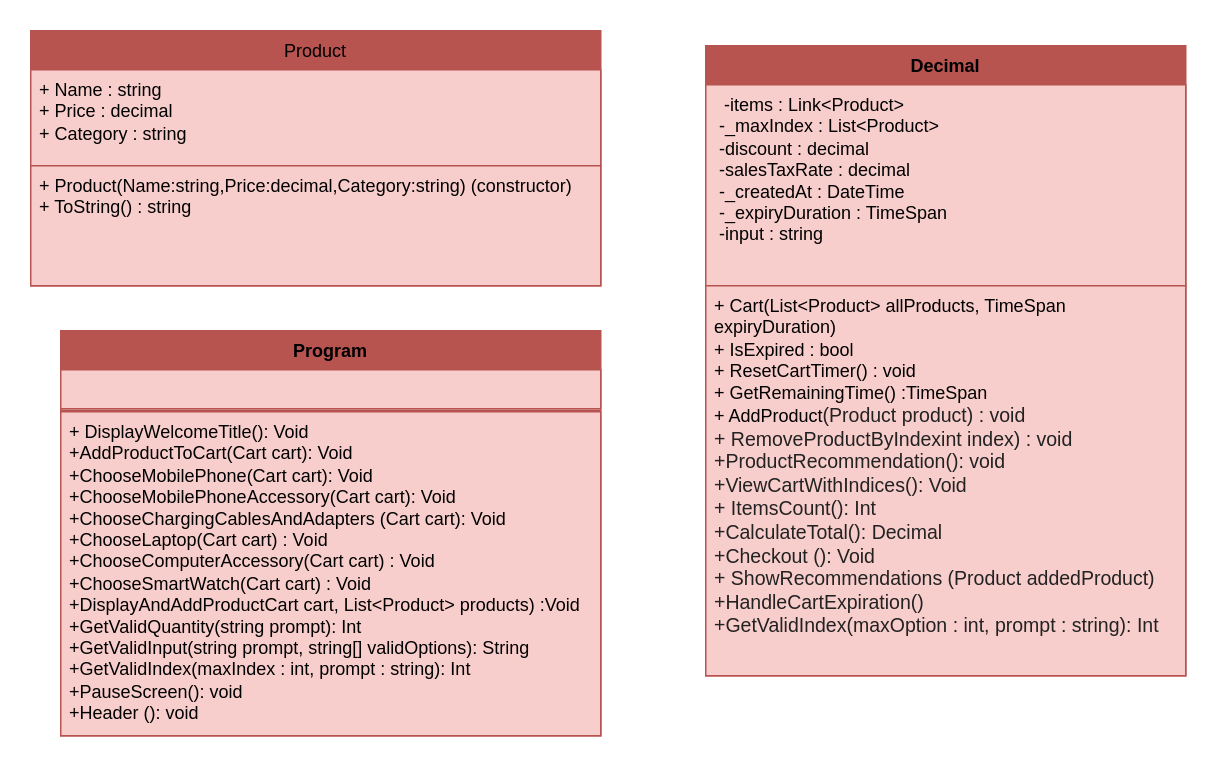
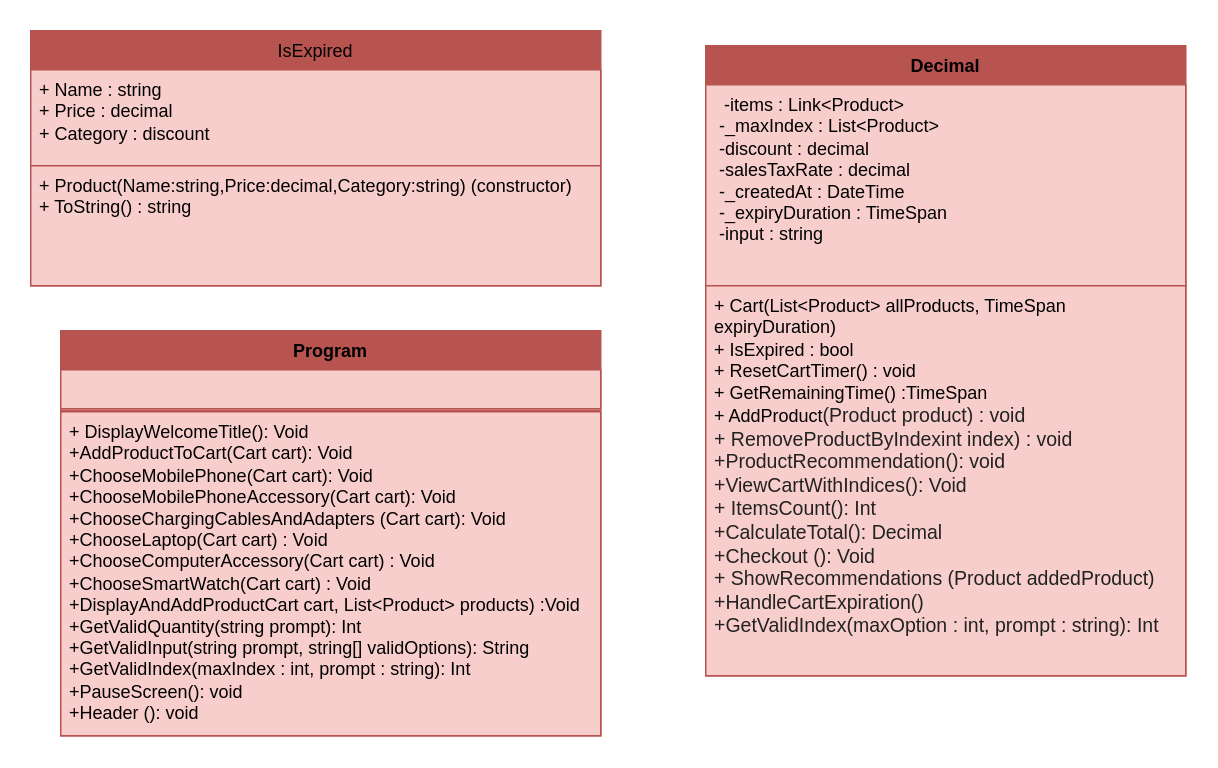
(316, 52) -> (316, 52)
(124, 113) -> (134, 113)
